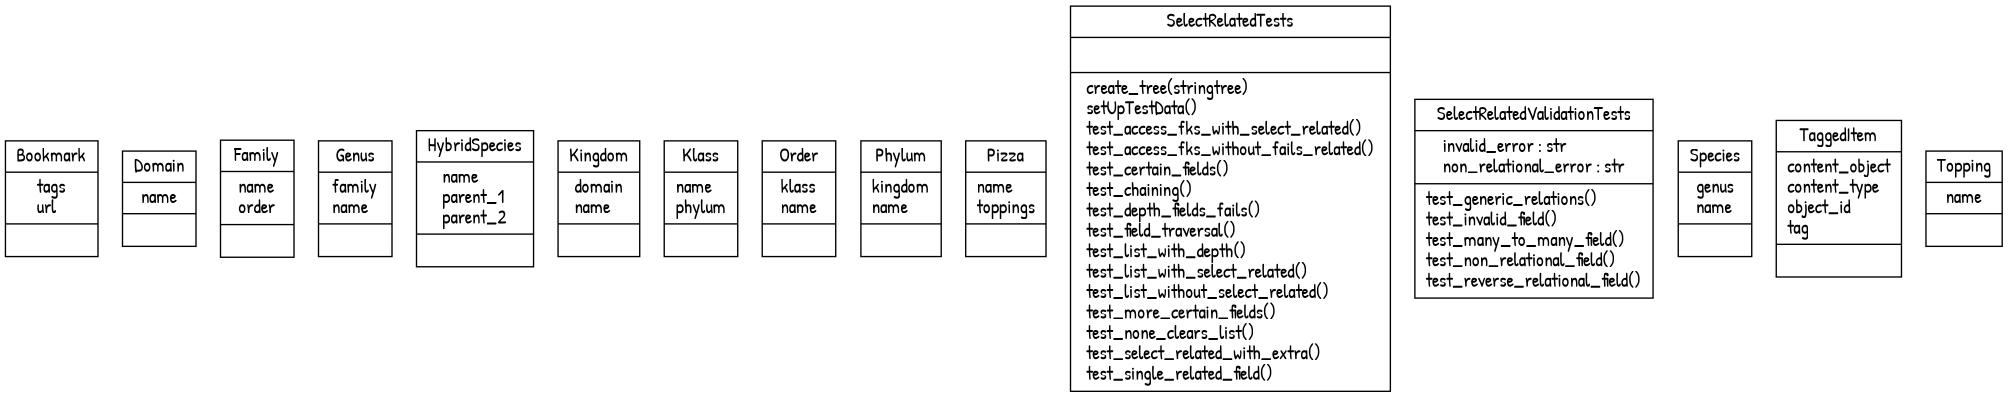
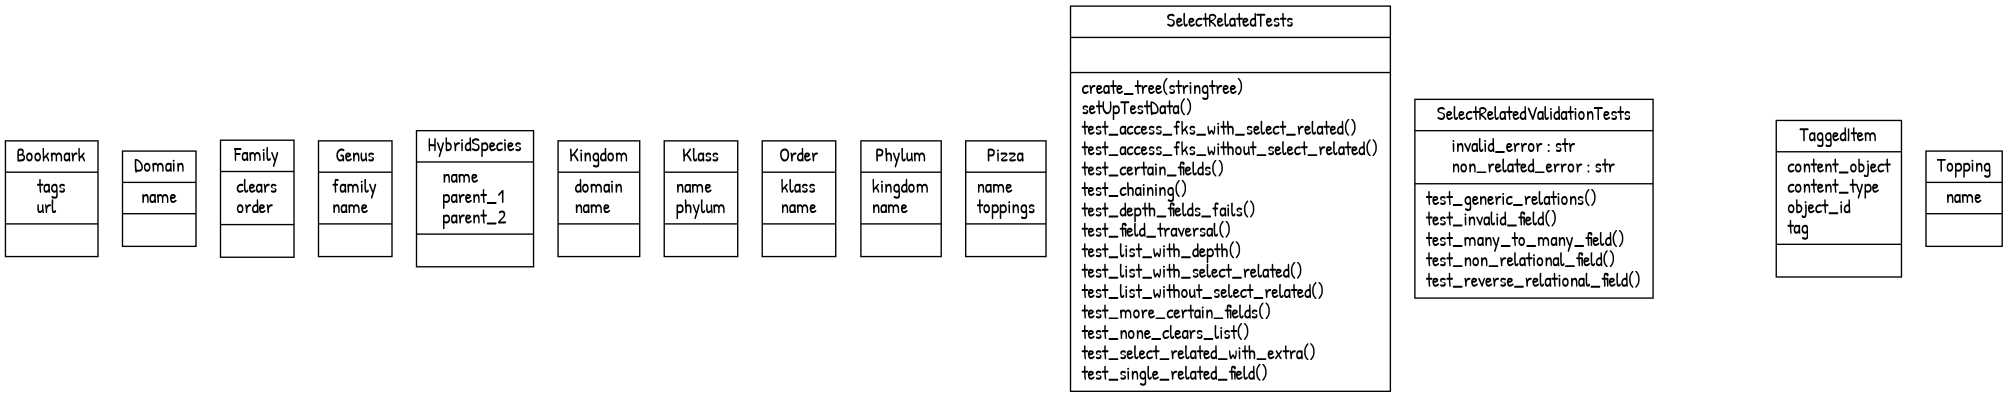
(1230, 149) -> (1230, 149)
(1534, 167) -> (1534, 167)
(257, 187) -> (257, 187)
(1715, 199) -> none
